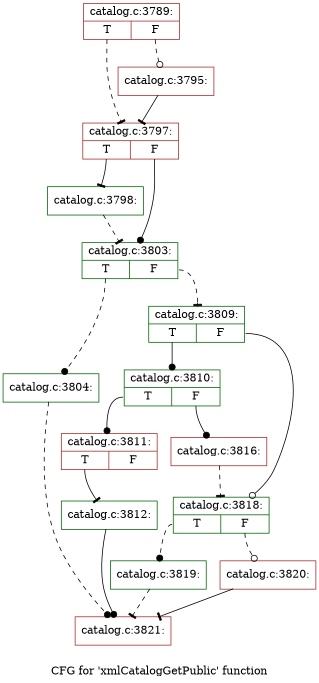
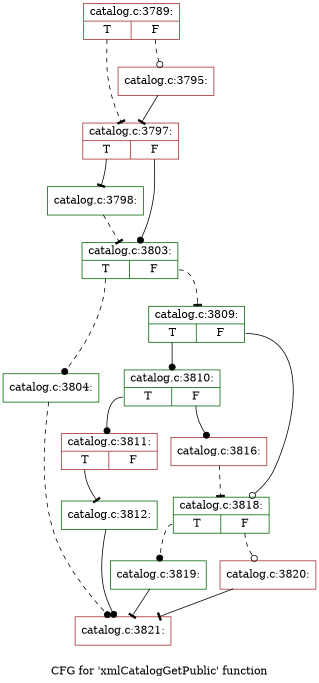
(142, 601) -> (142, 601)
